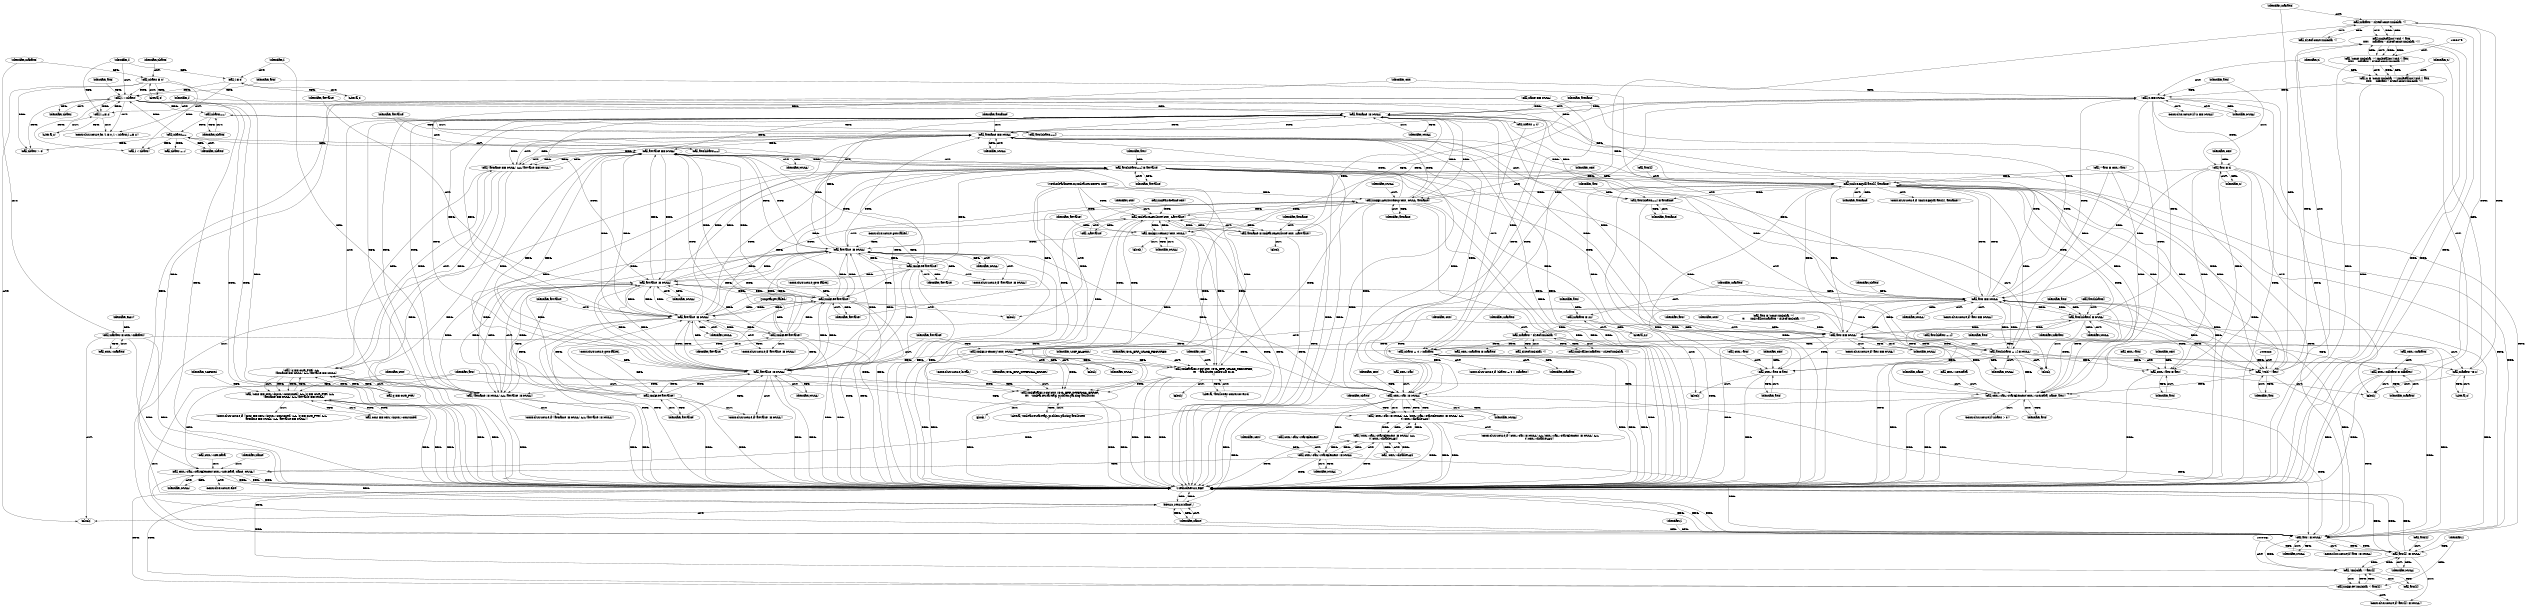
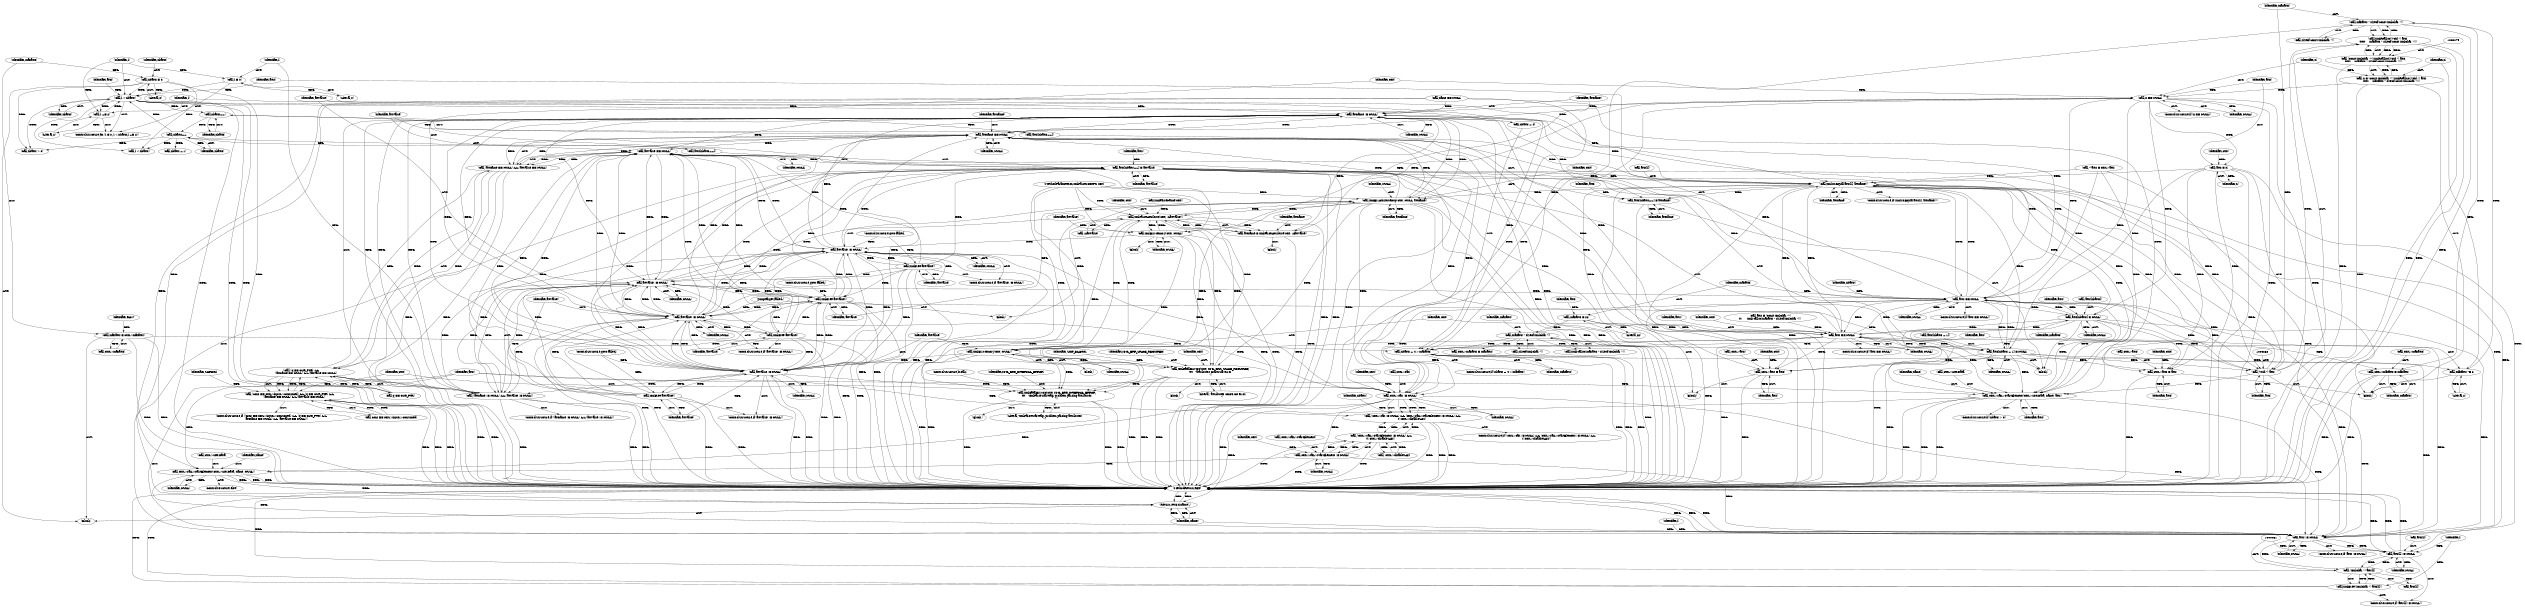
(1691, 275) -> (1698, 275)
